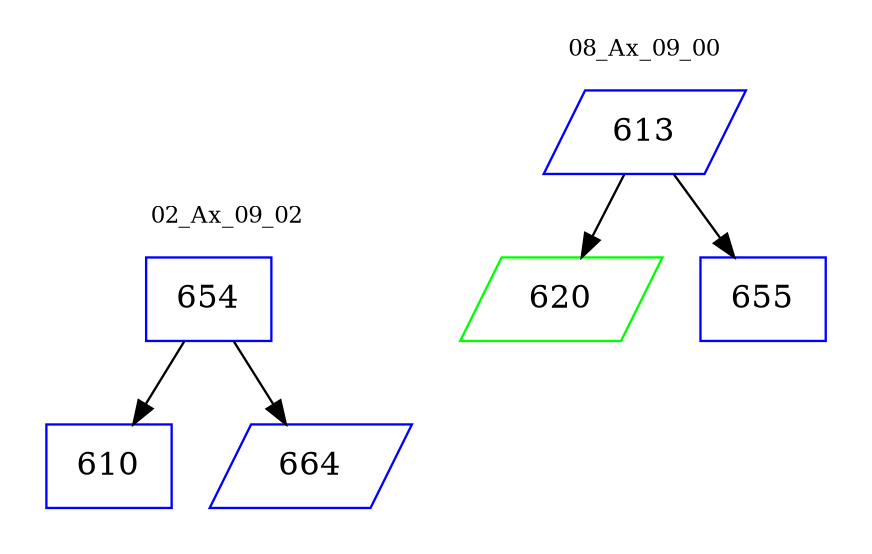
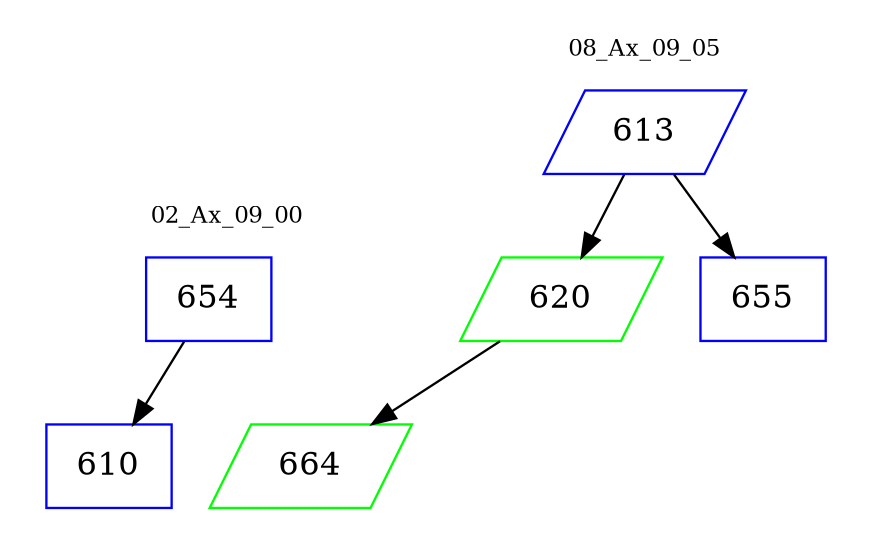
(645, 50) -> (645, 50)
(227, 217) -> (227, 217)
(254, 373) -> (446, 376)
(311, 466) -> (311, 466)
